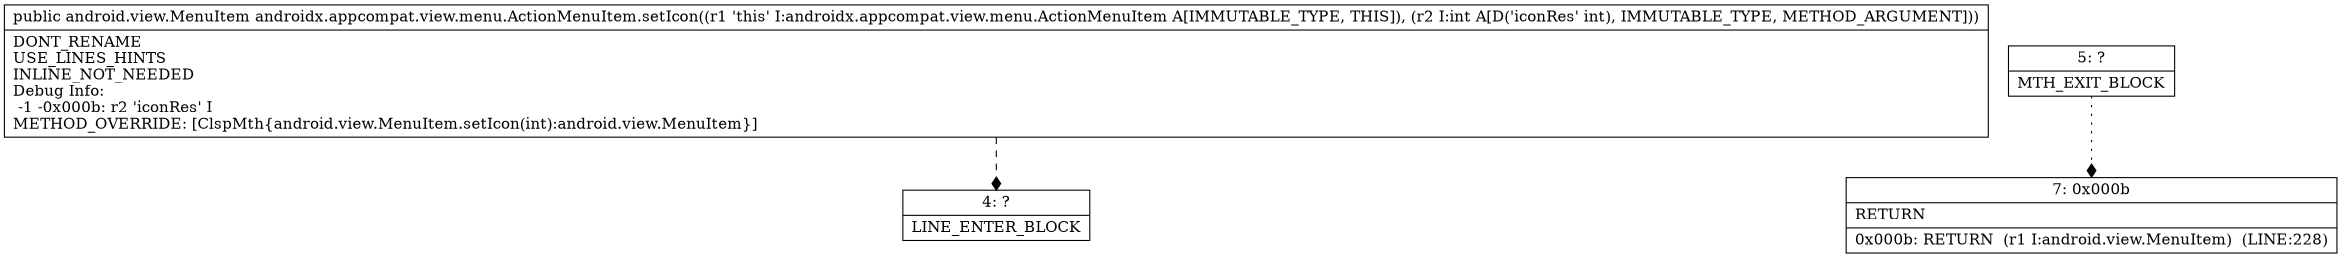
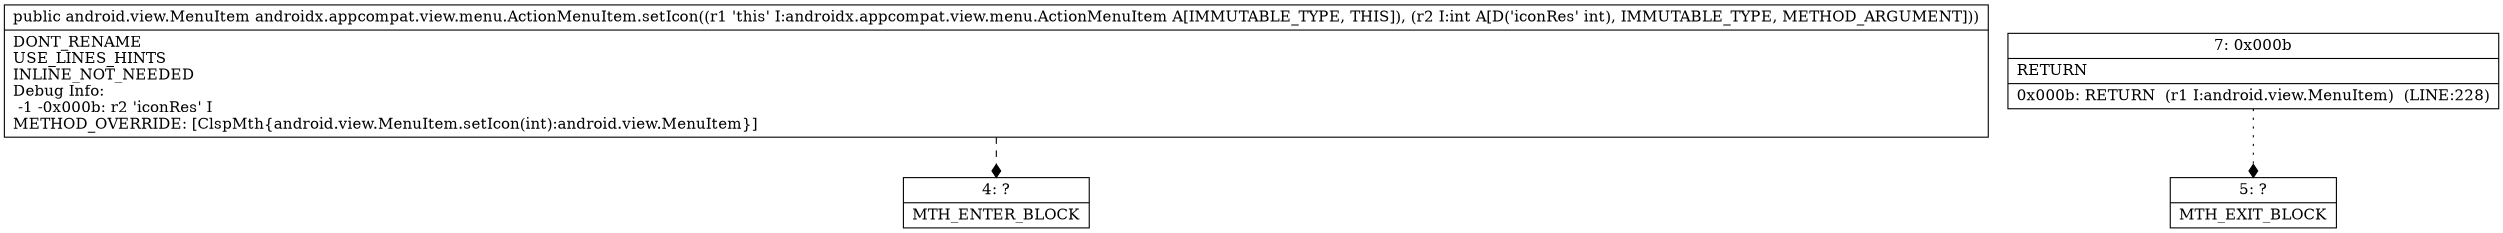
(2092, 130) -> (2253, 137)
(996, 227) -> (996, 215)
